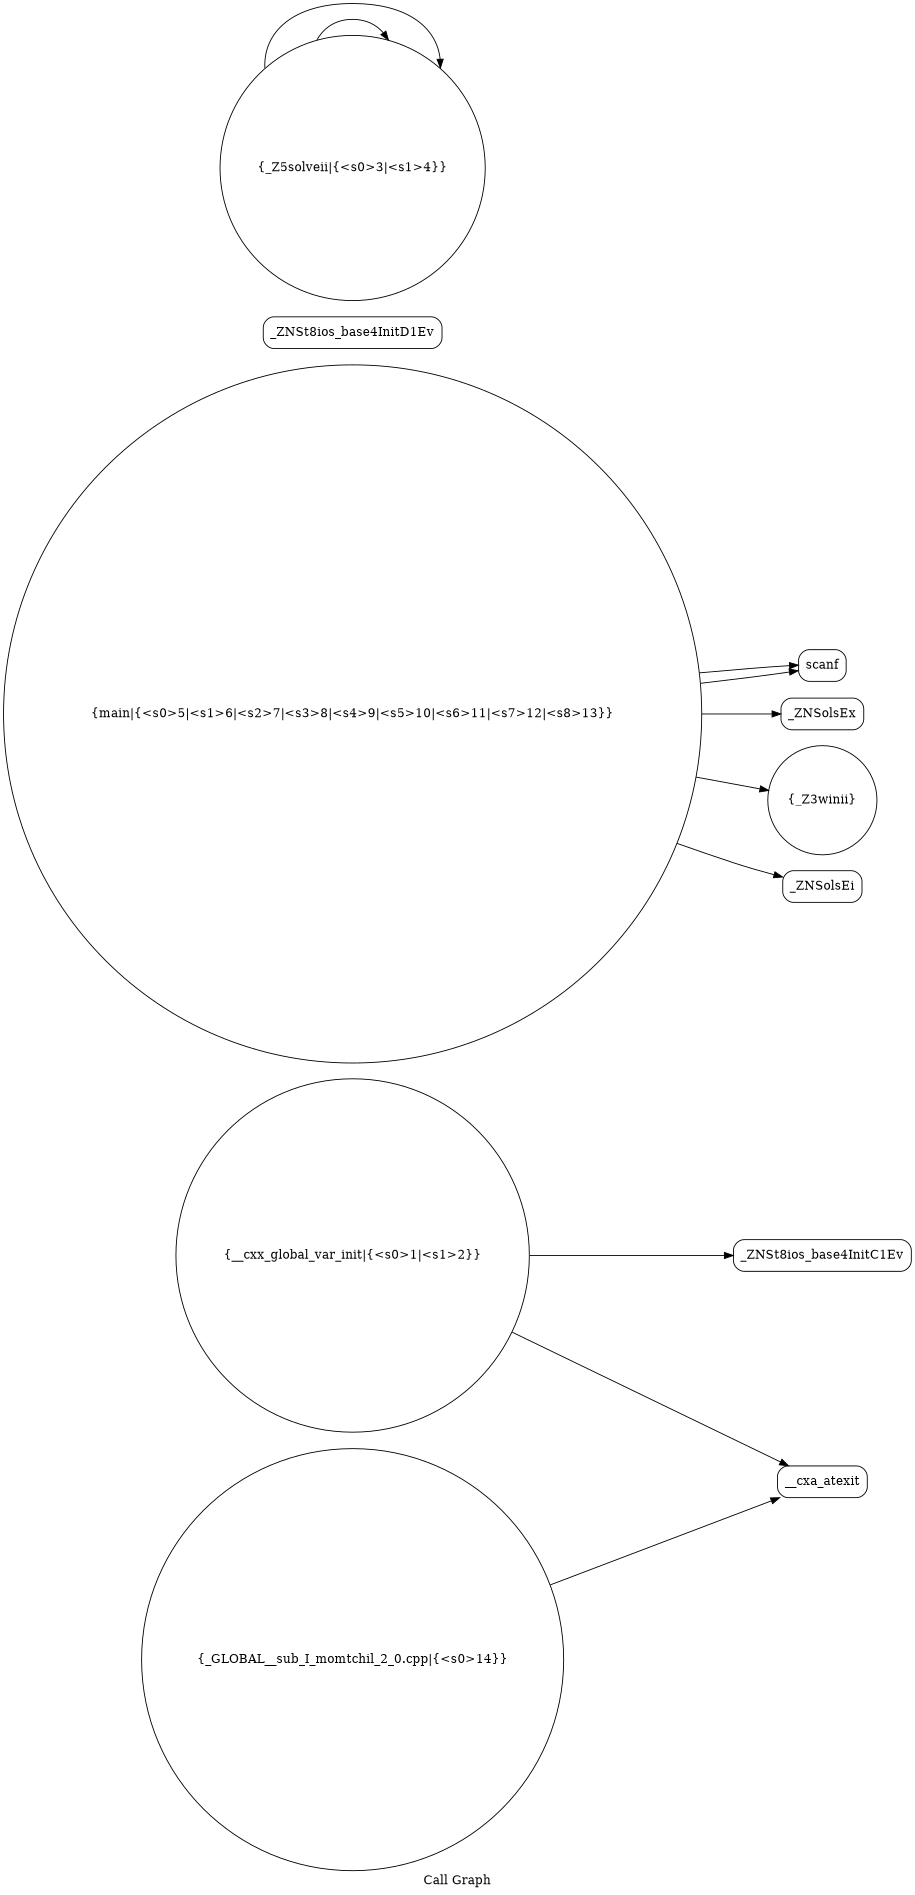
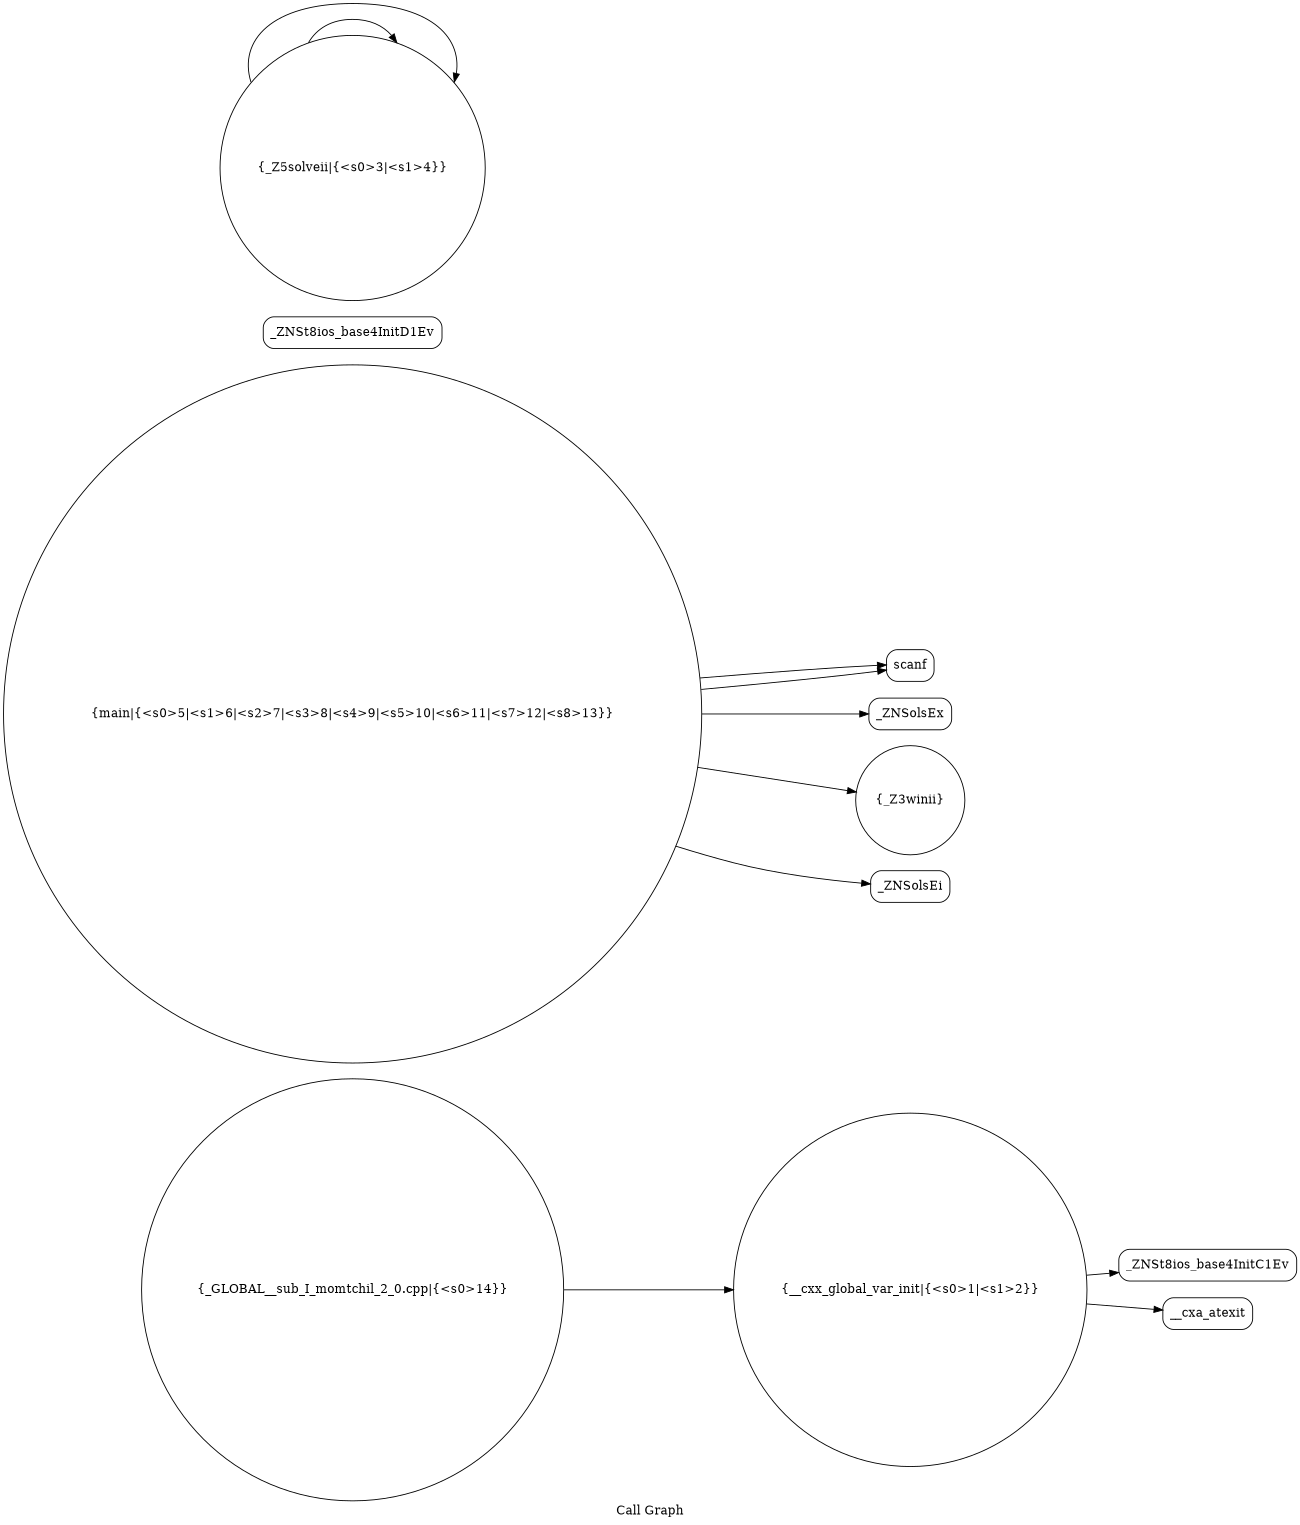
(661, 1543) -> (644, 1290)
